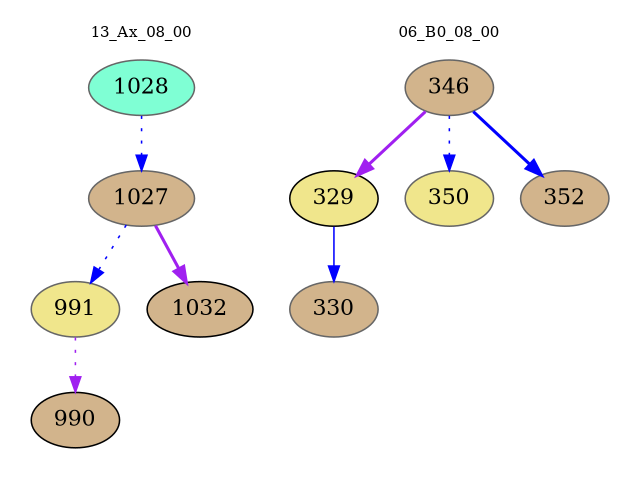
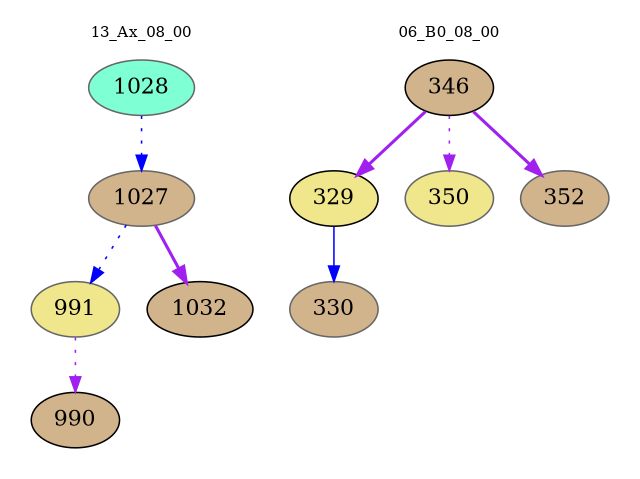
(449, 88) -> (449, 88)
(449, 136) -> (449, 136)
(502, 138) -> (502, 138)
